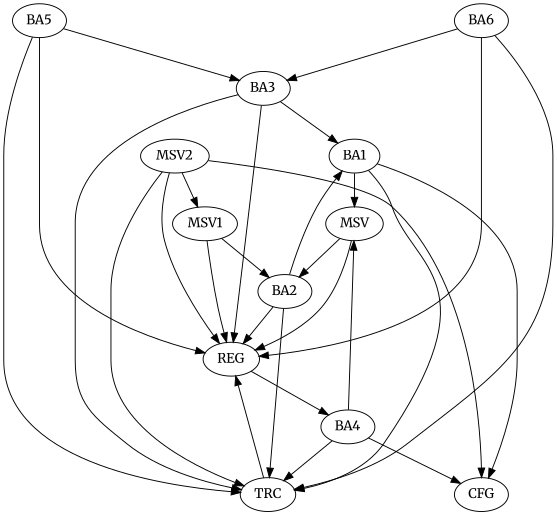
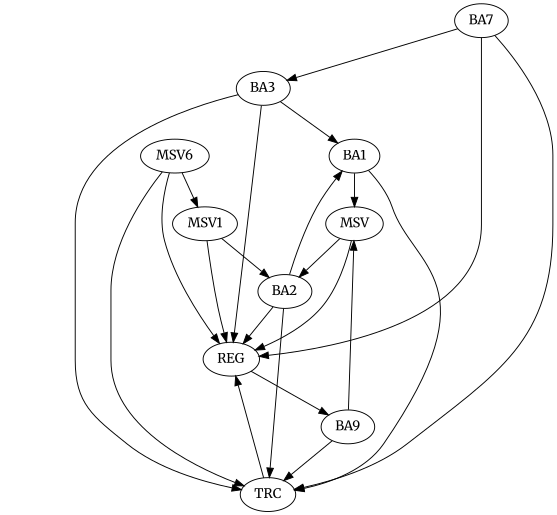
(39, 21) -> none
(481, 21) -> (481, 21)
(175, 156) -> (175, 156)
(348, 427) -> (348, 427)
(481, 495) -> none
